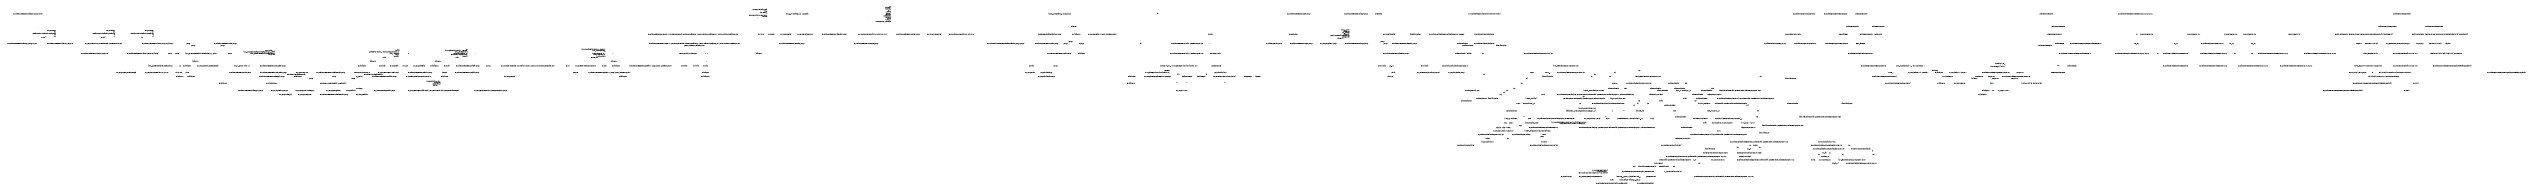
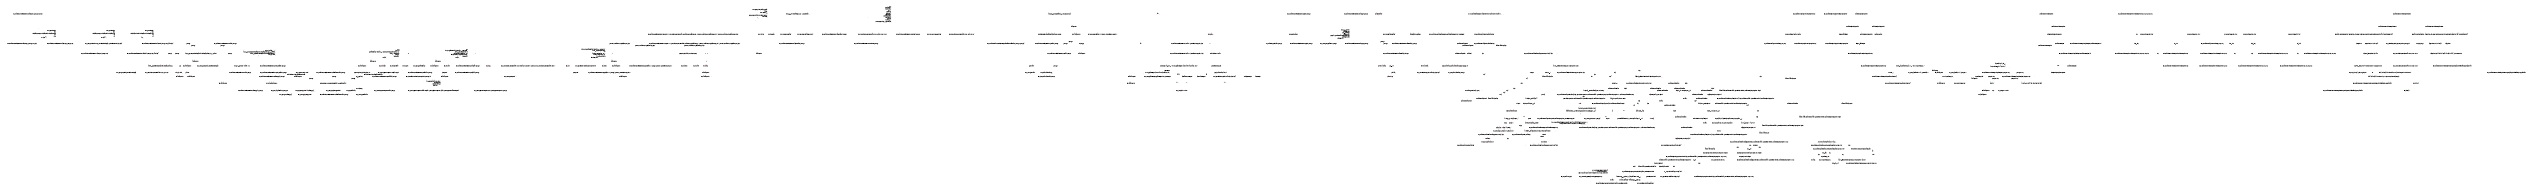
none -> (620, 44)
none -> (2299, 44)
none -> (1670, 177)
